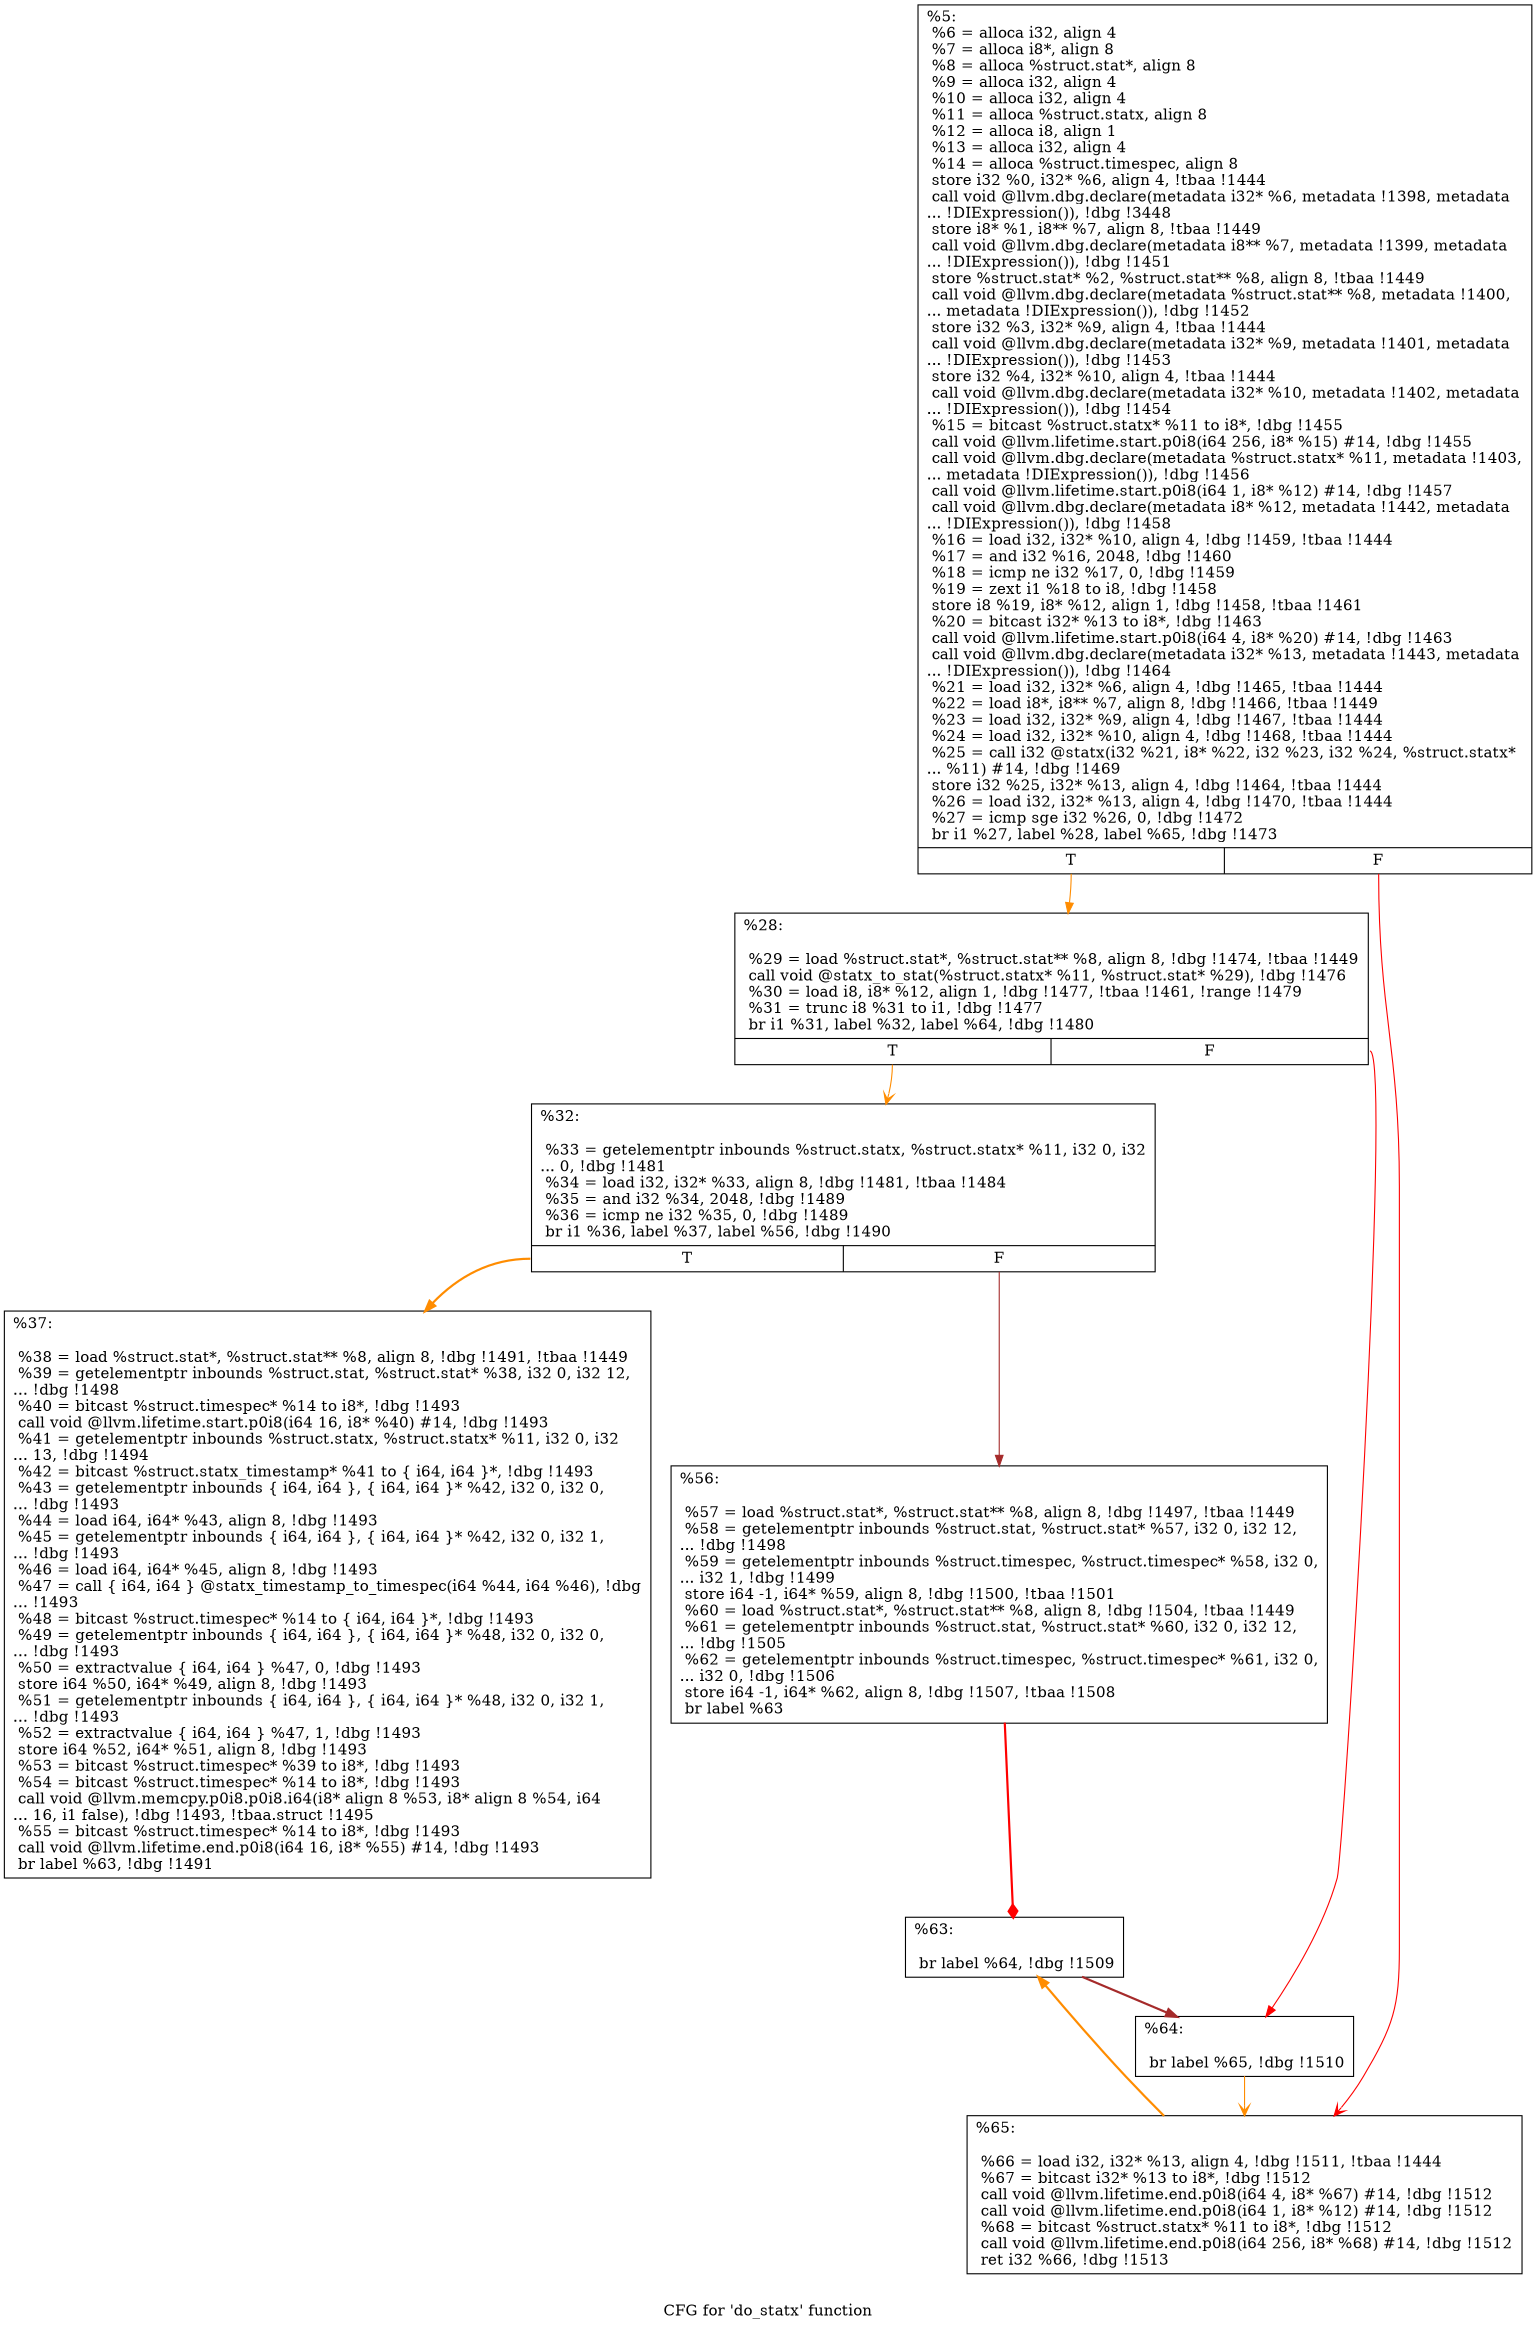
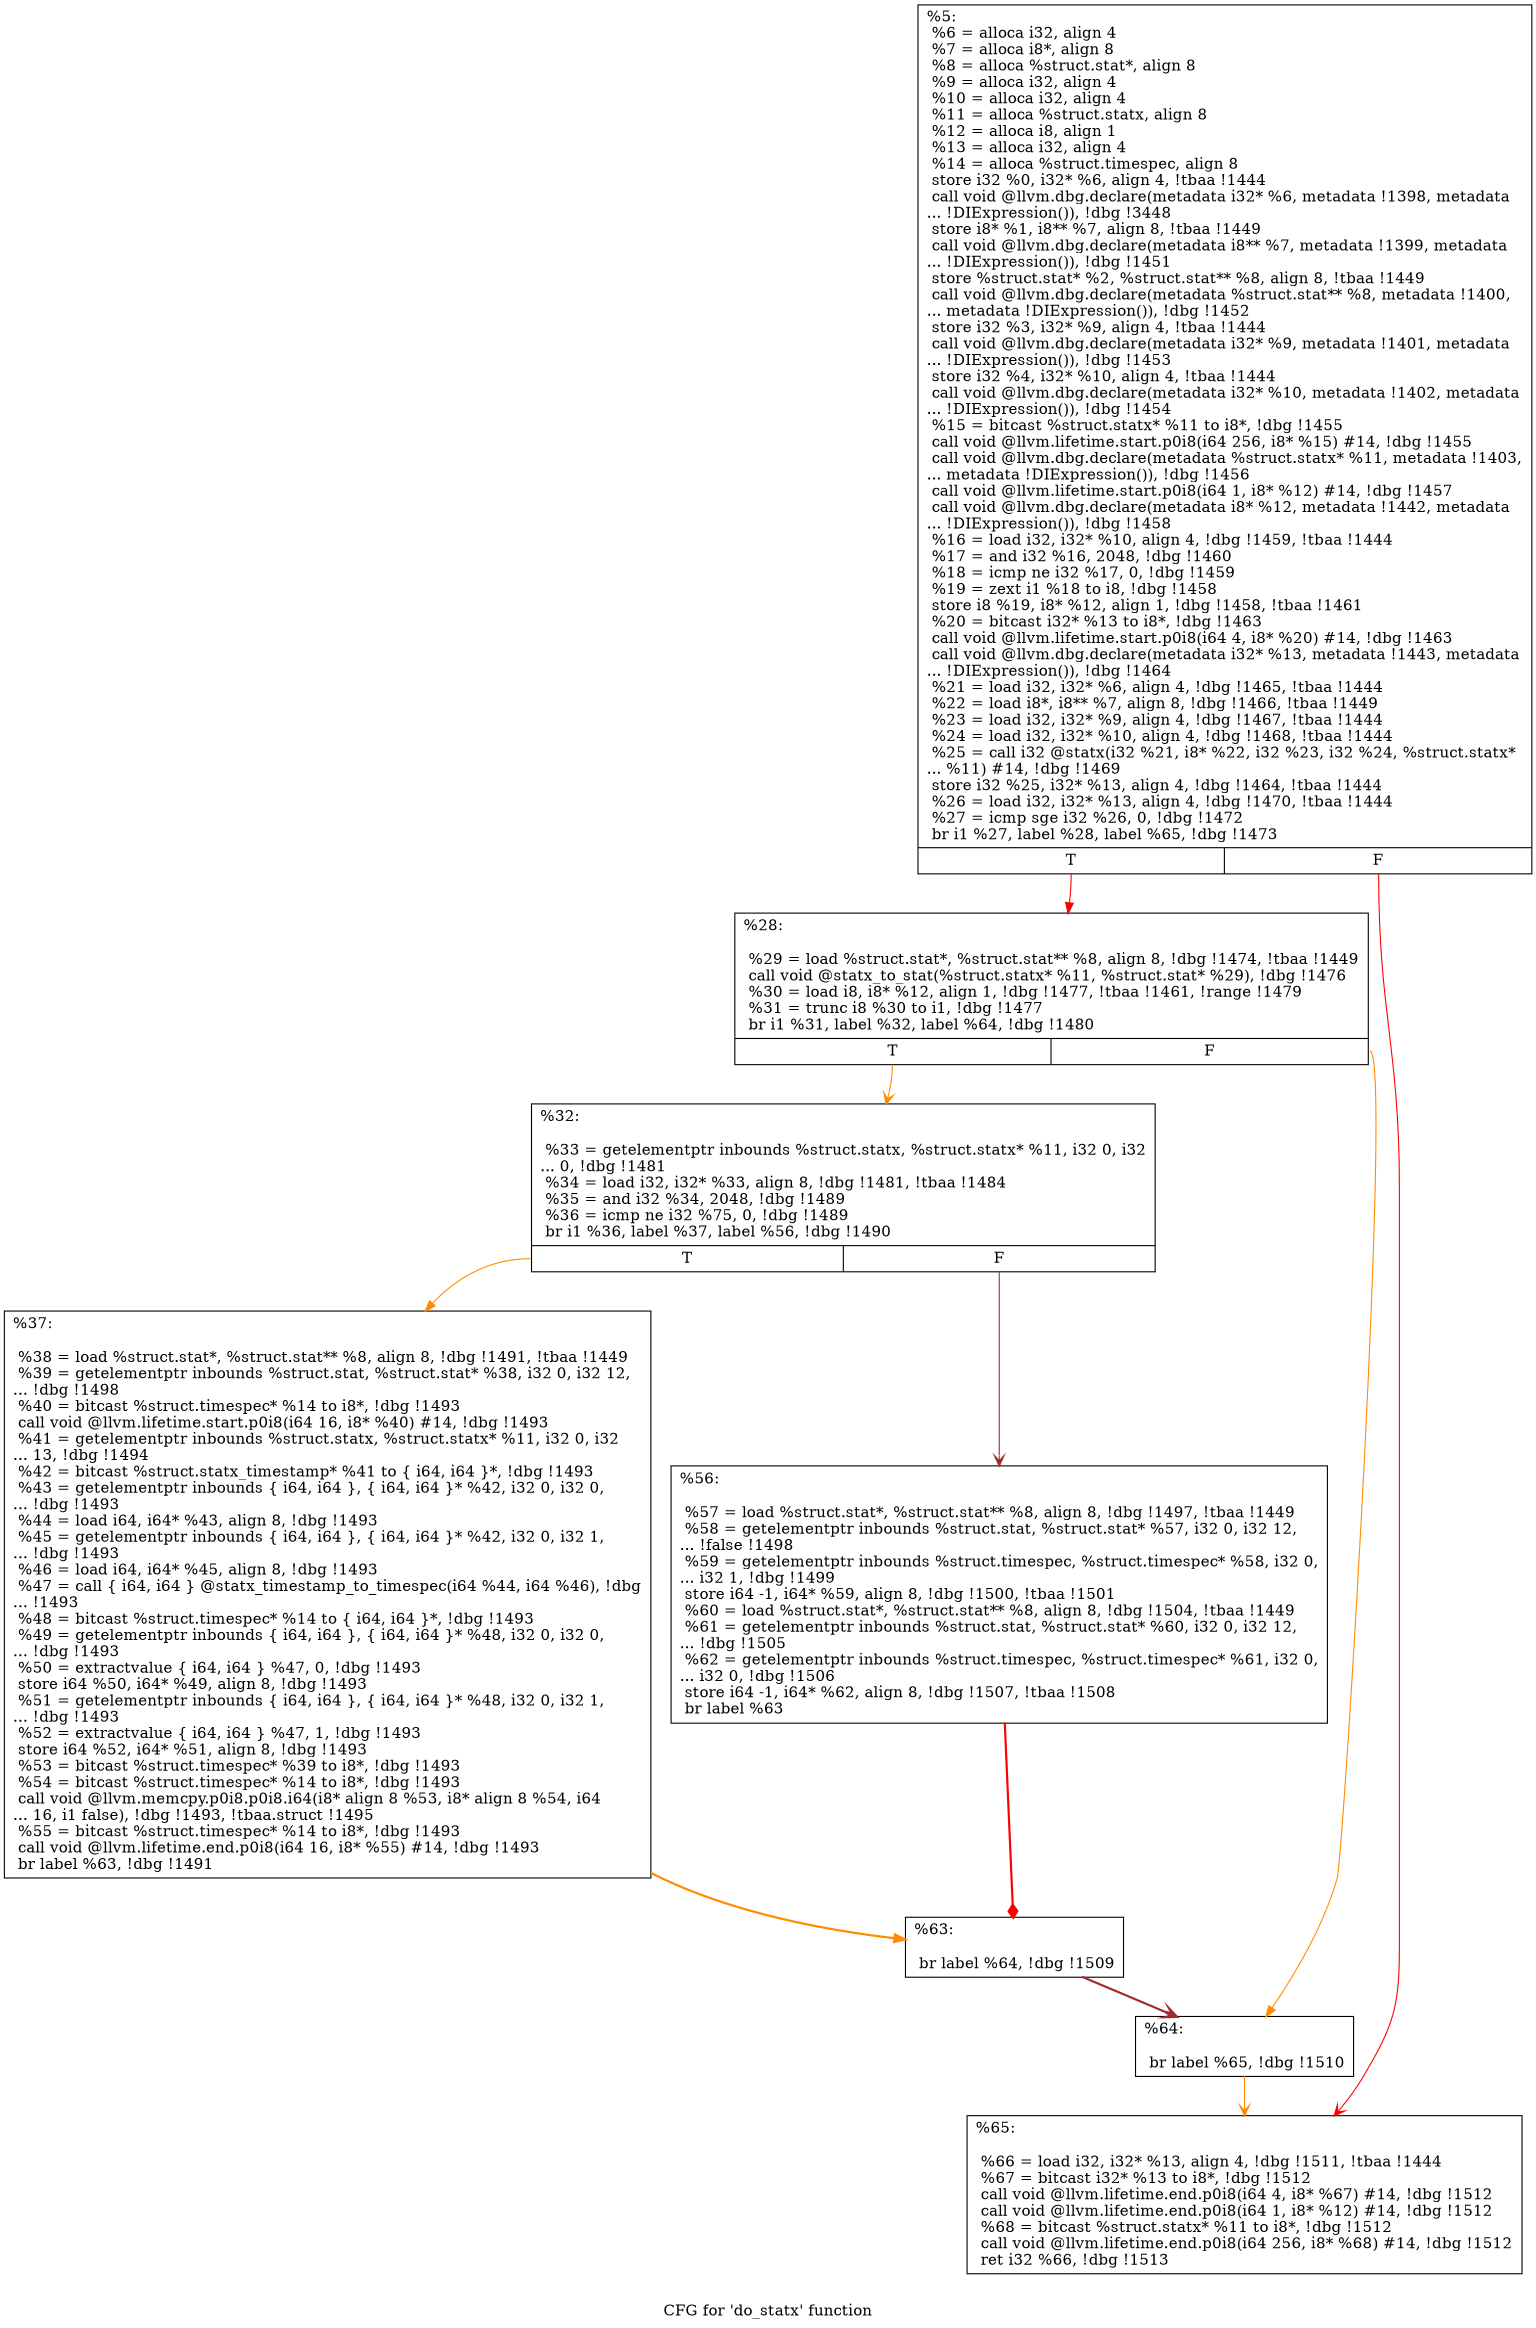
(1071, 888) -> (1071, 888)
(893, 1009) -> (893, 1009)
(695, 1216) -> (695, 1216)
(477, 1271) -> (477, 1271)
(999, 1363) -> (999, 1363)
(1360, 1537) -> (1360, 1537)
(733, 1545) -> (737, 1545)
(1124, 1995) -> (1124, 1995)
(1103, 2052) -> (770, 1916)
